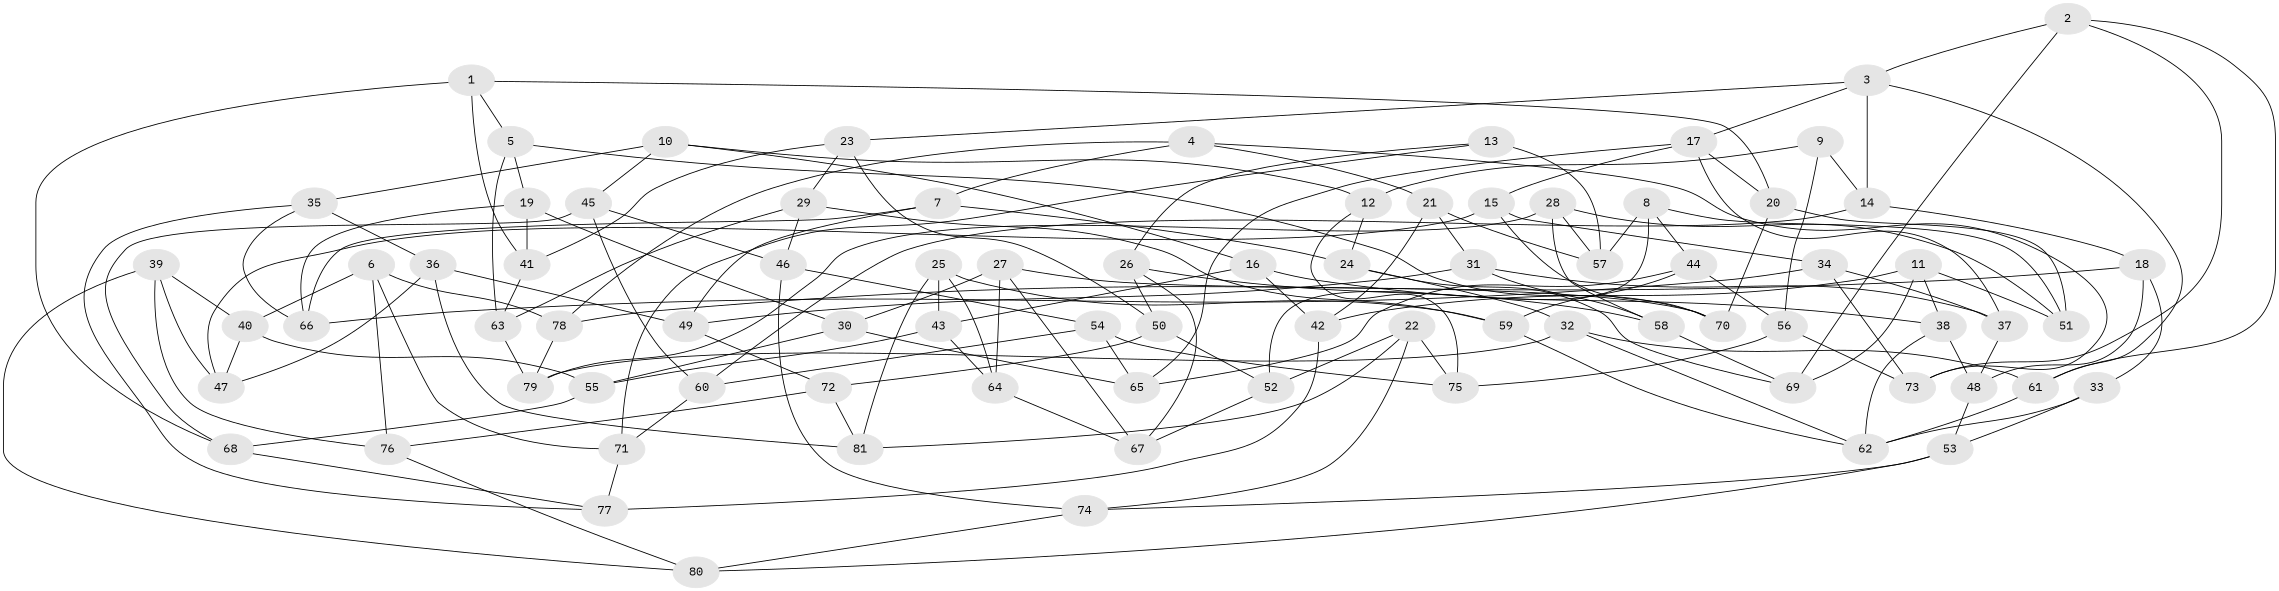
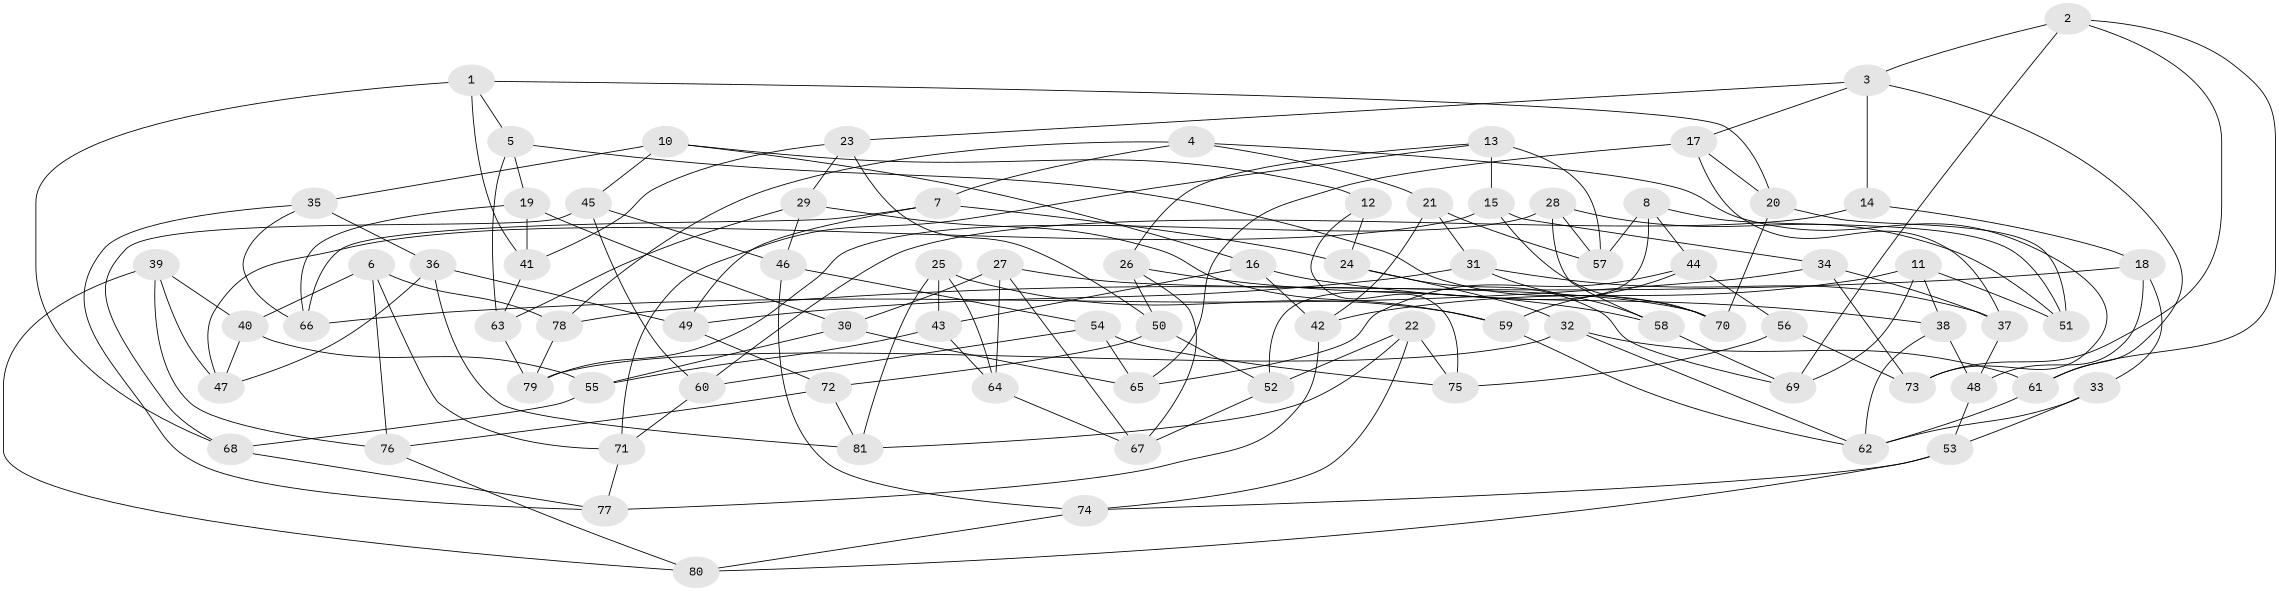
(1820, 142) -> none
(1561, 175) -> (1491, 173)
